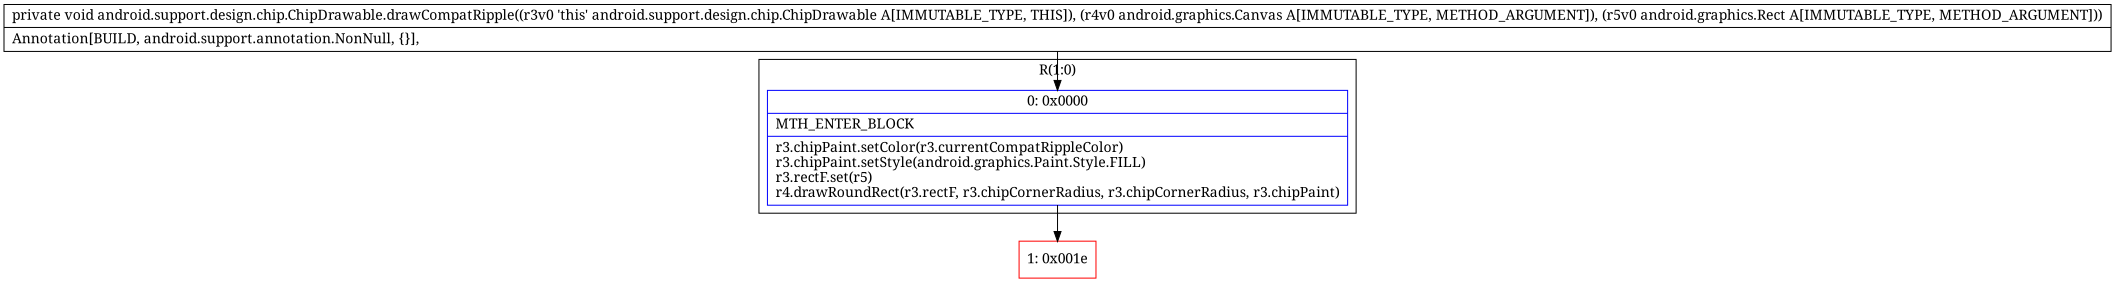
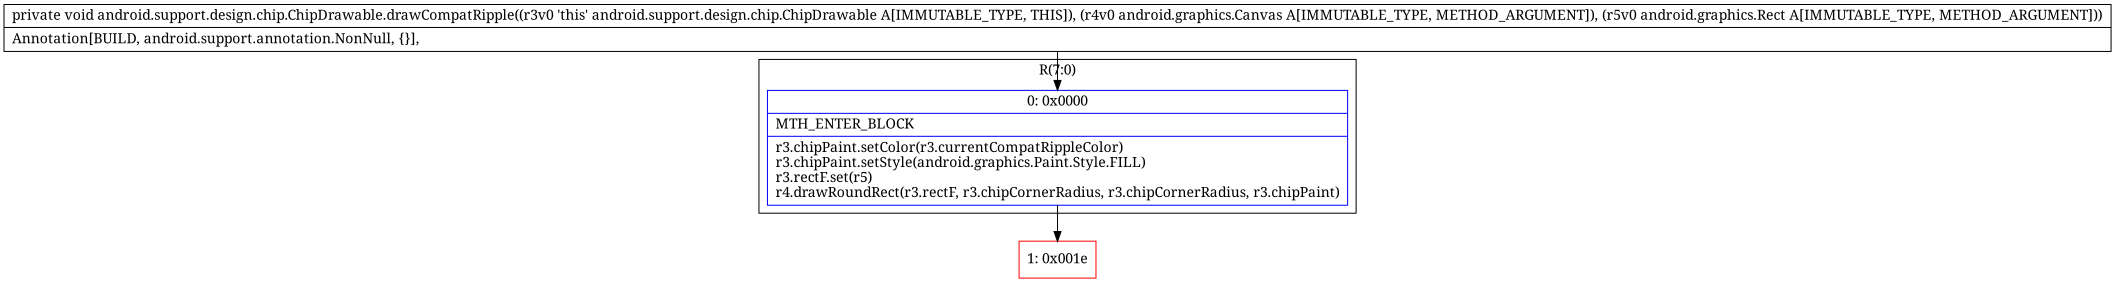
(1058, 71) -> (1058, 71)
